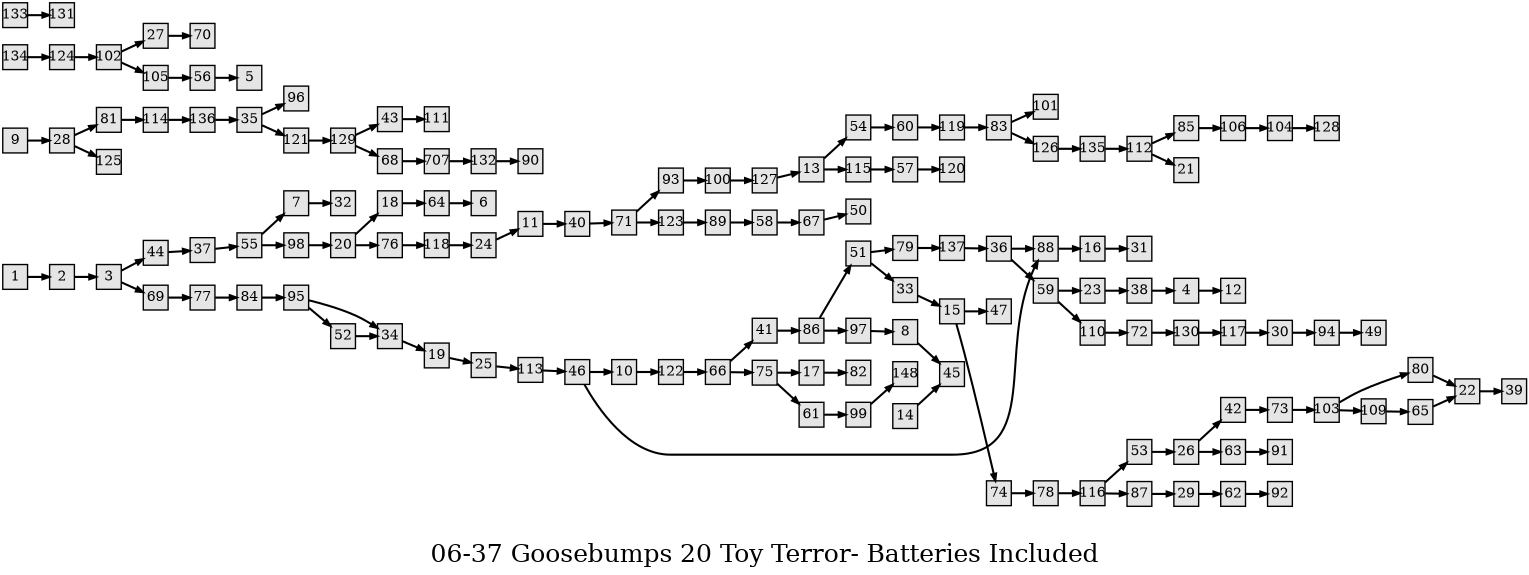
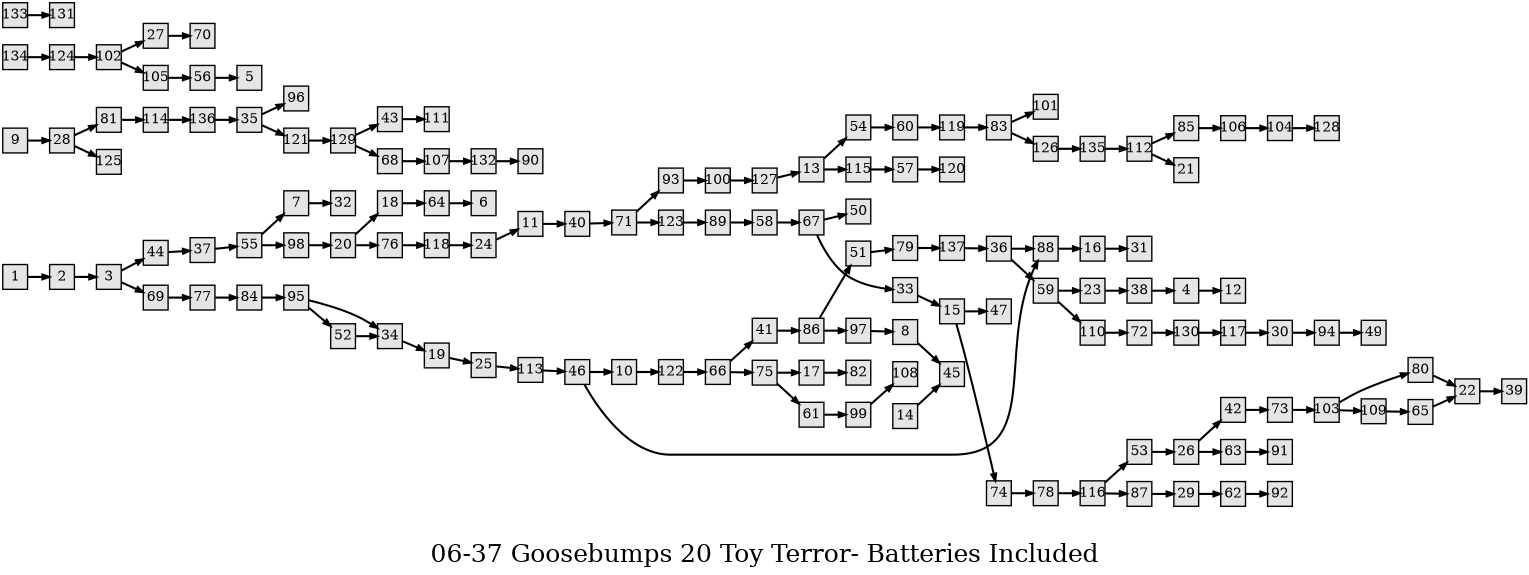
(437, 161) -> (437, 161)
(879, 270) -> (841, 271)
(905, 374) -> (905, 374)
